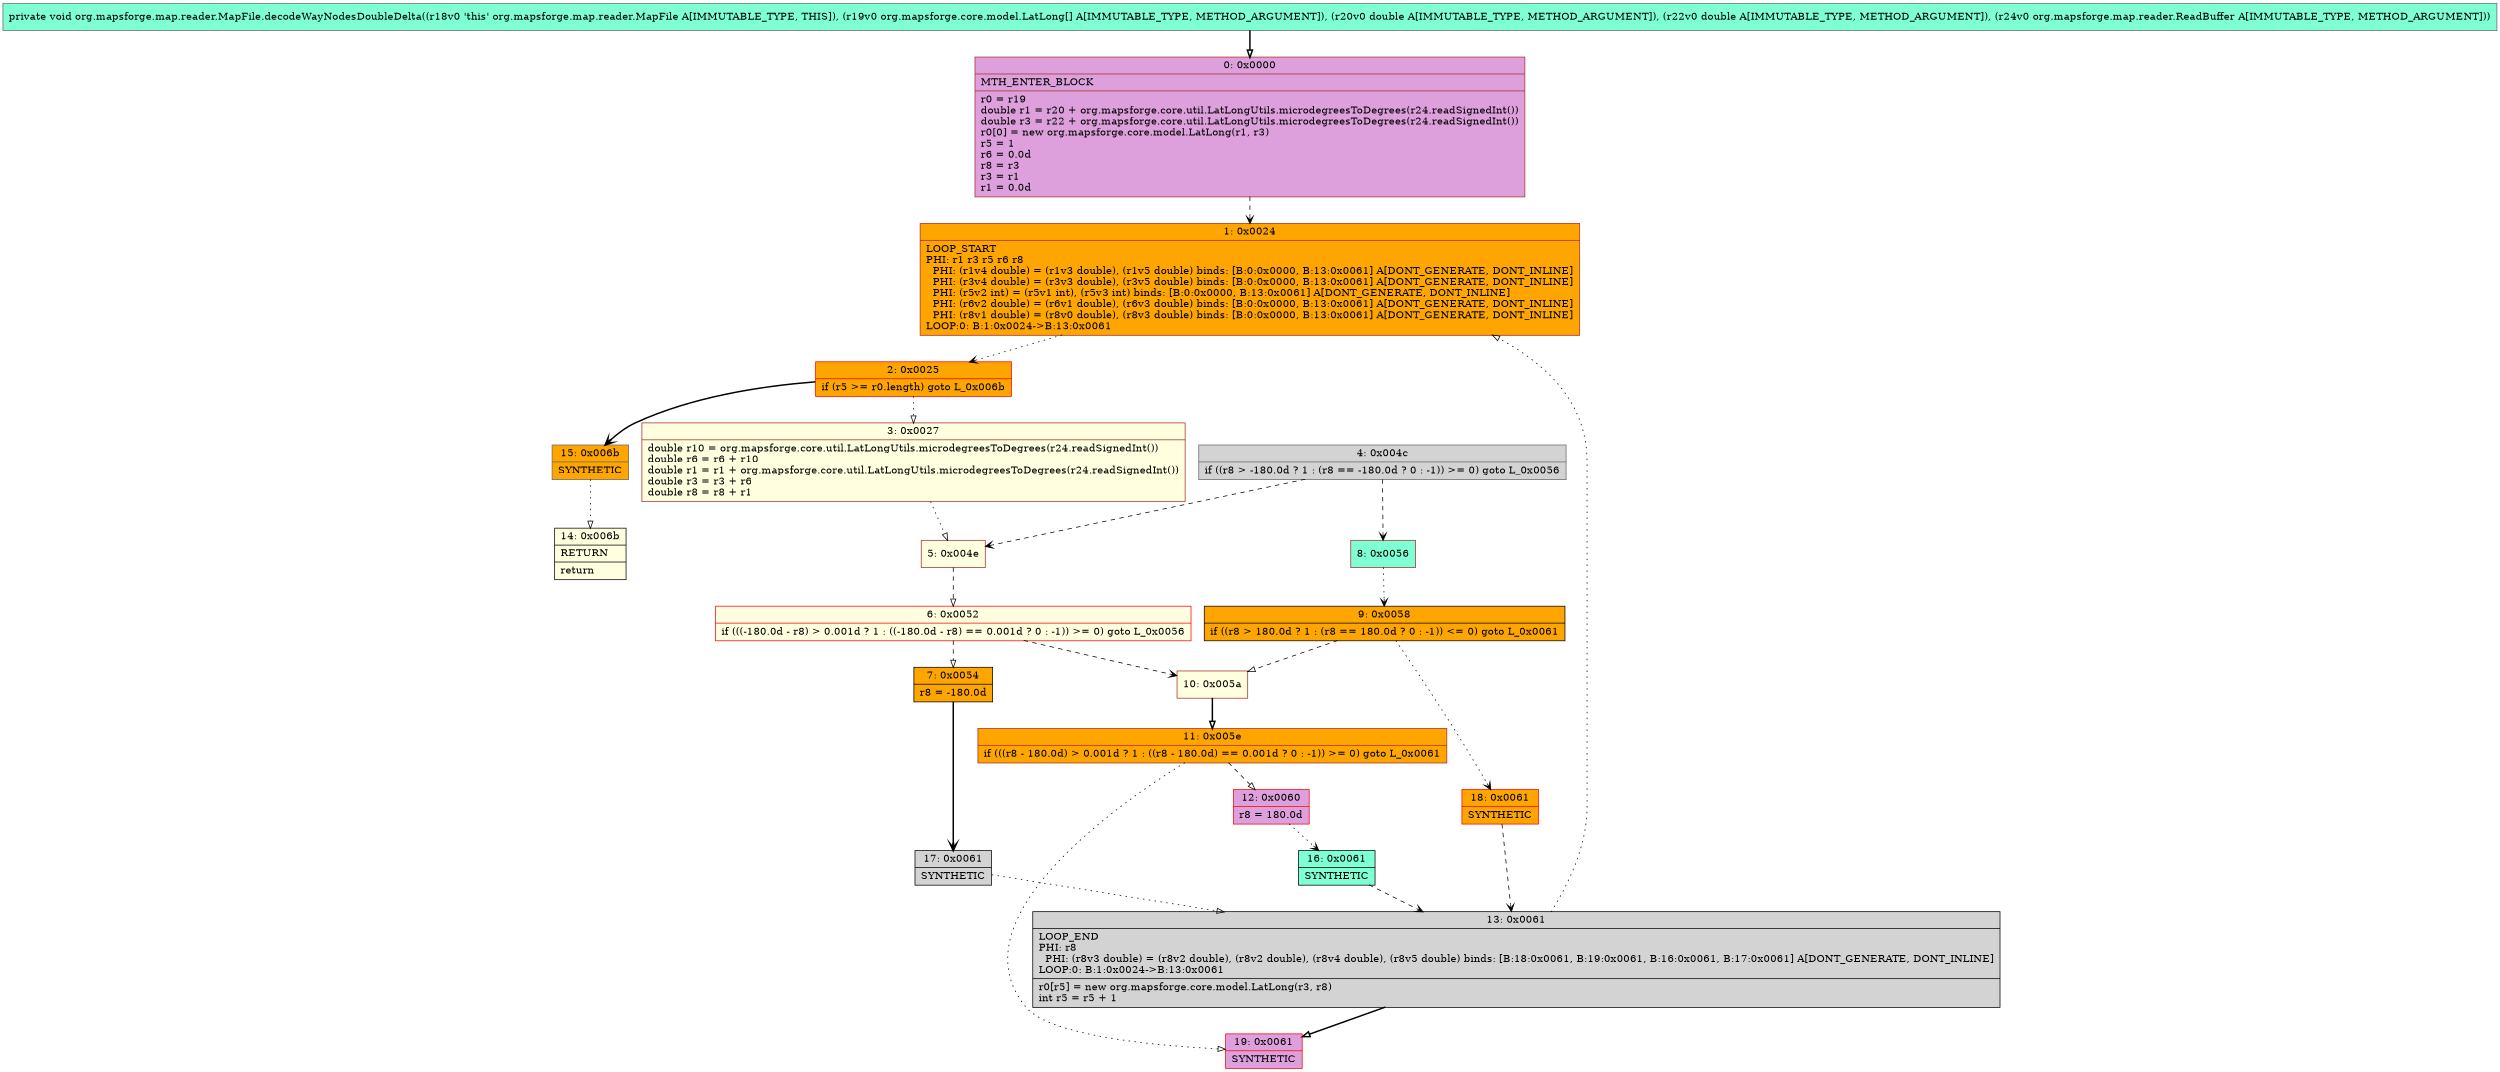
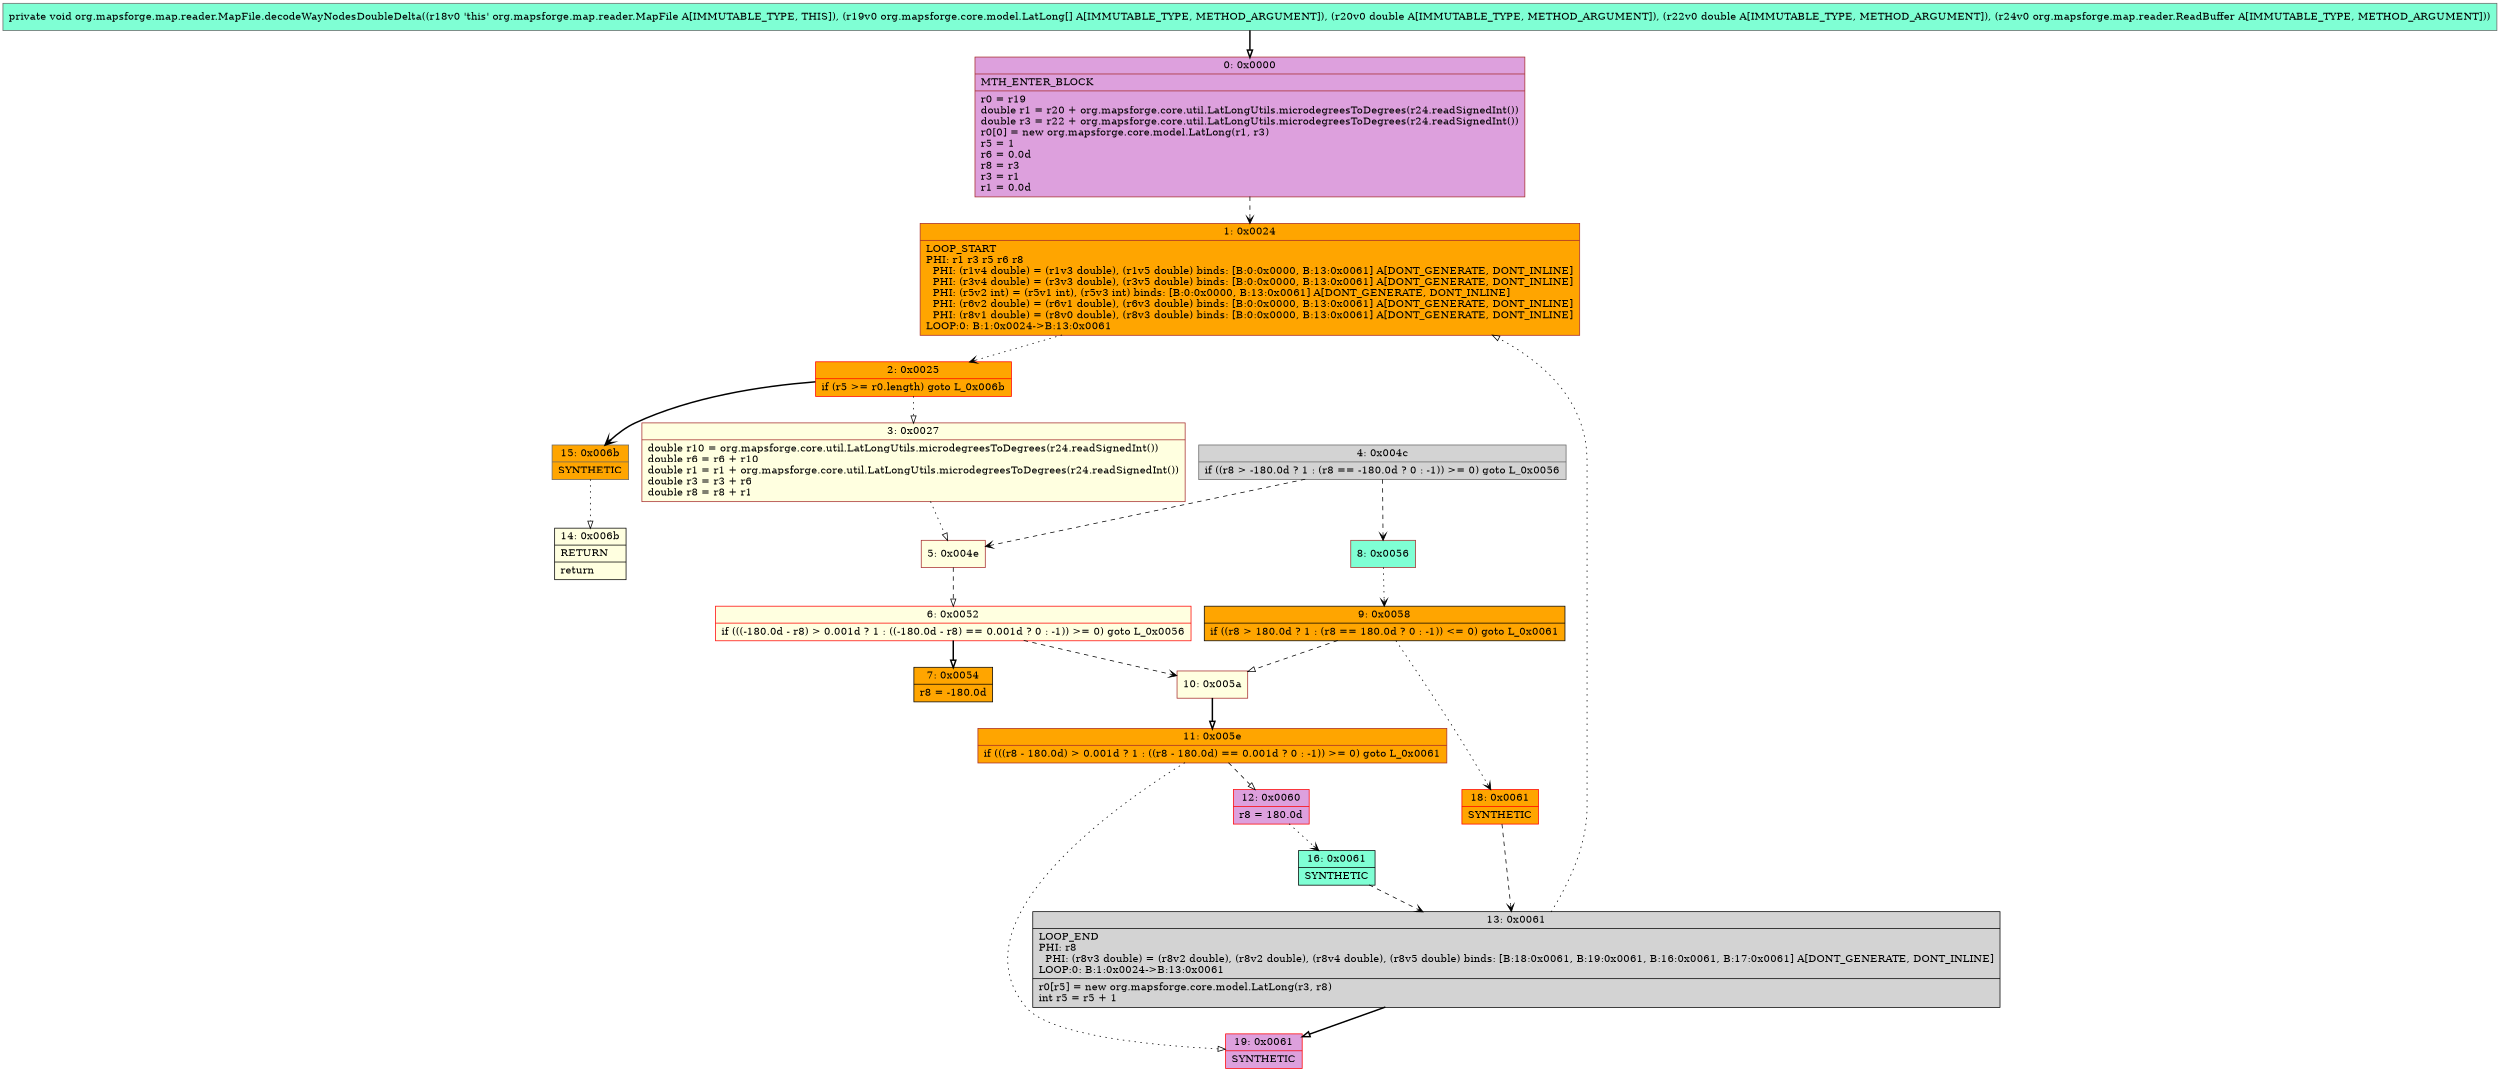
(953, 650) -> (953, 650)
(953, 868) -> none
